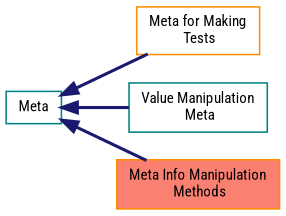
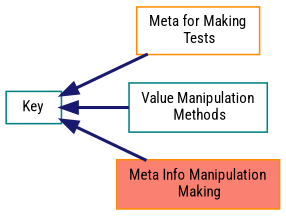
(34, 108) -> (34, 108)
(198, 108) -> (198, 108)
(198, 184) -> (198, 184)
